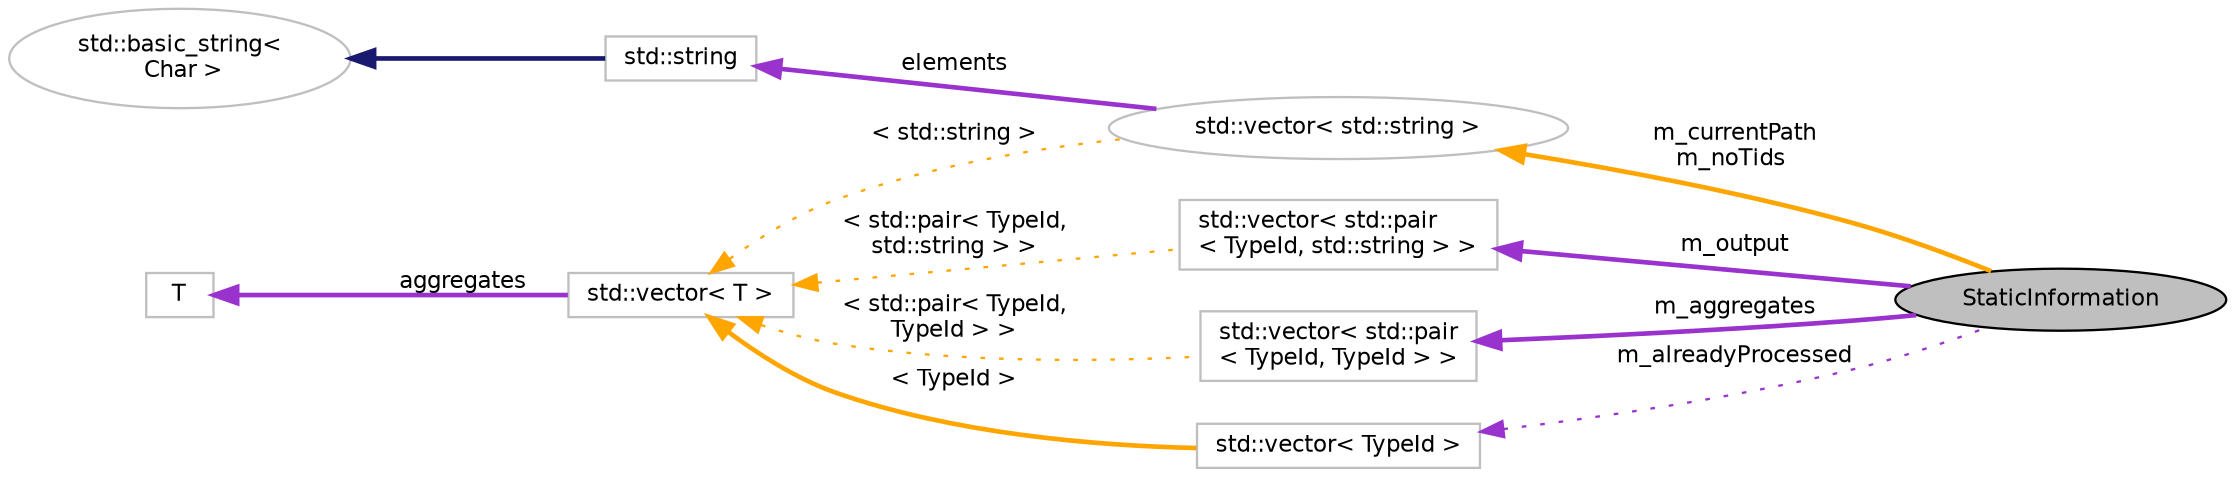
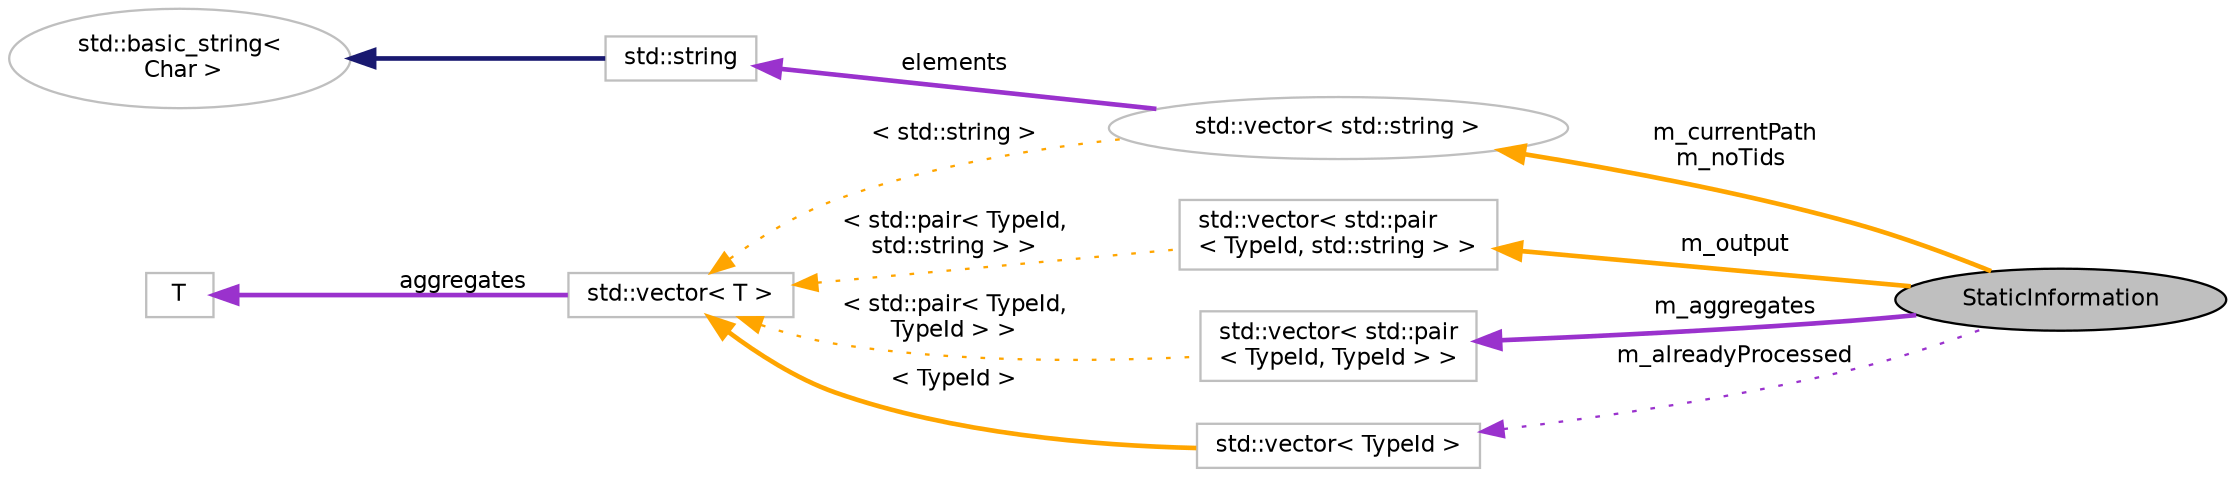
(1716, 269) -> (1716, 269)
